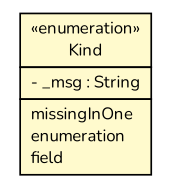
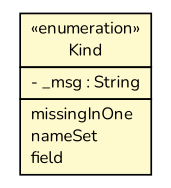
(78, 136) -> (65, 136)
